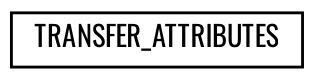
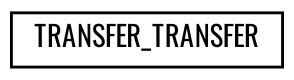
(157, 40) -> (147, 40)
